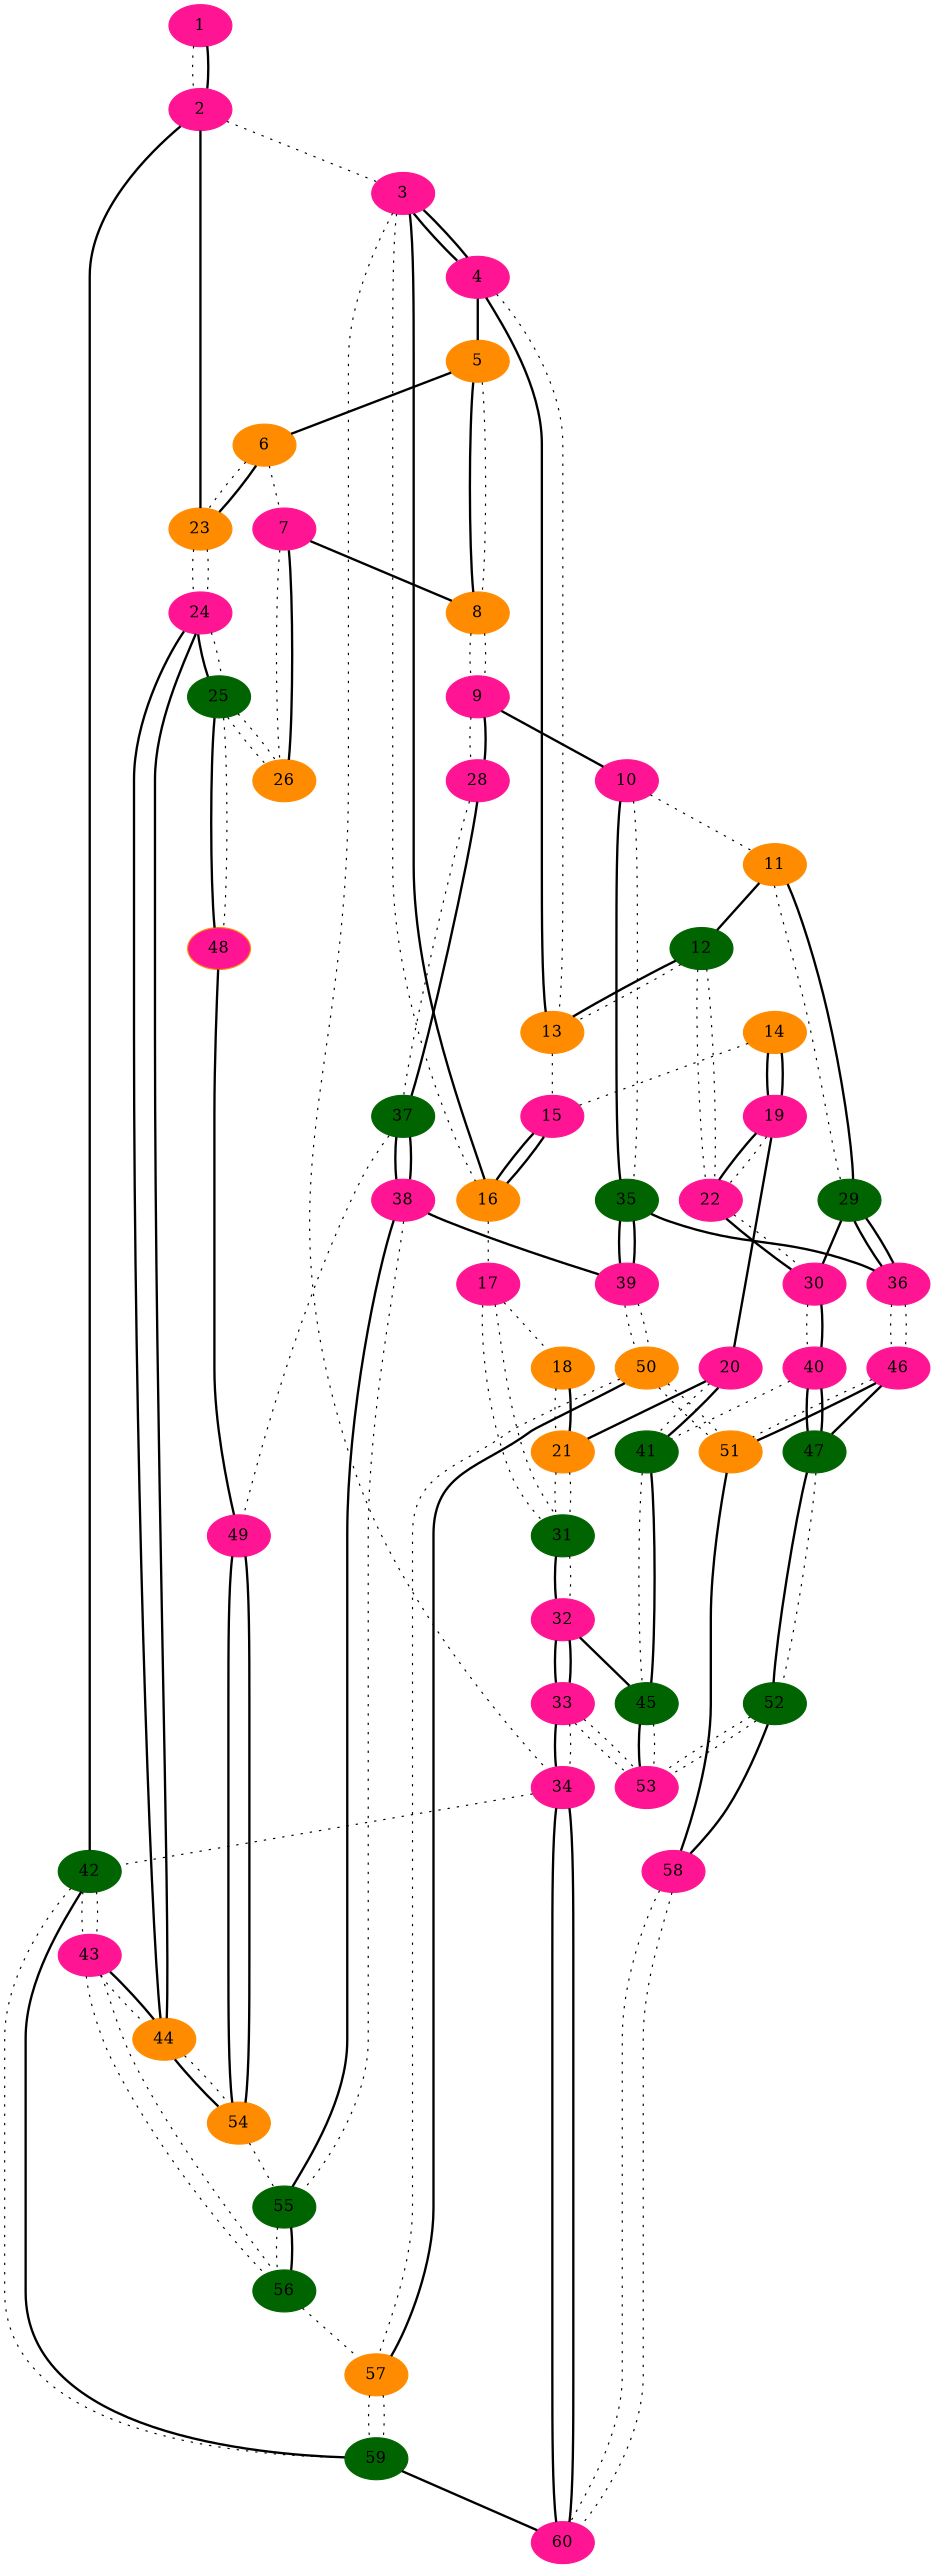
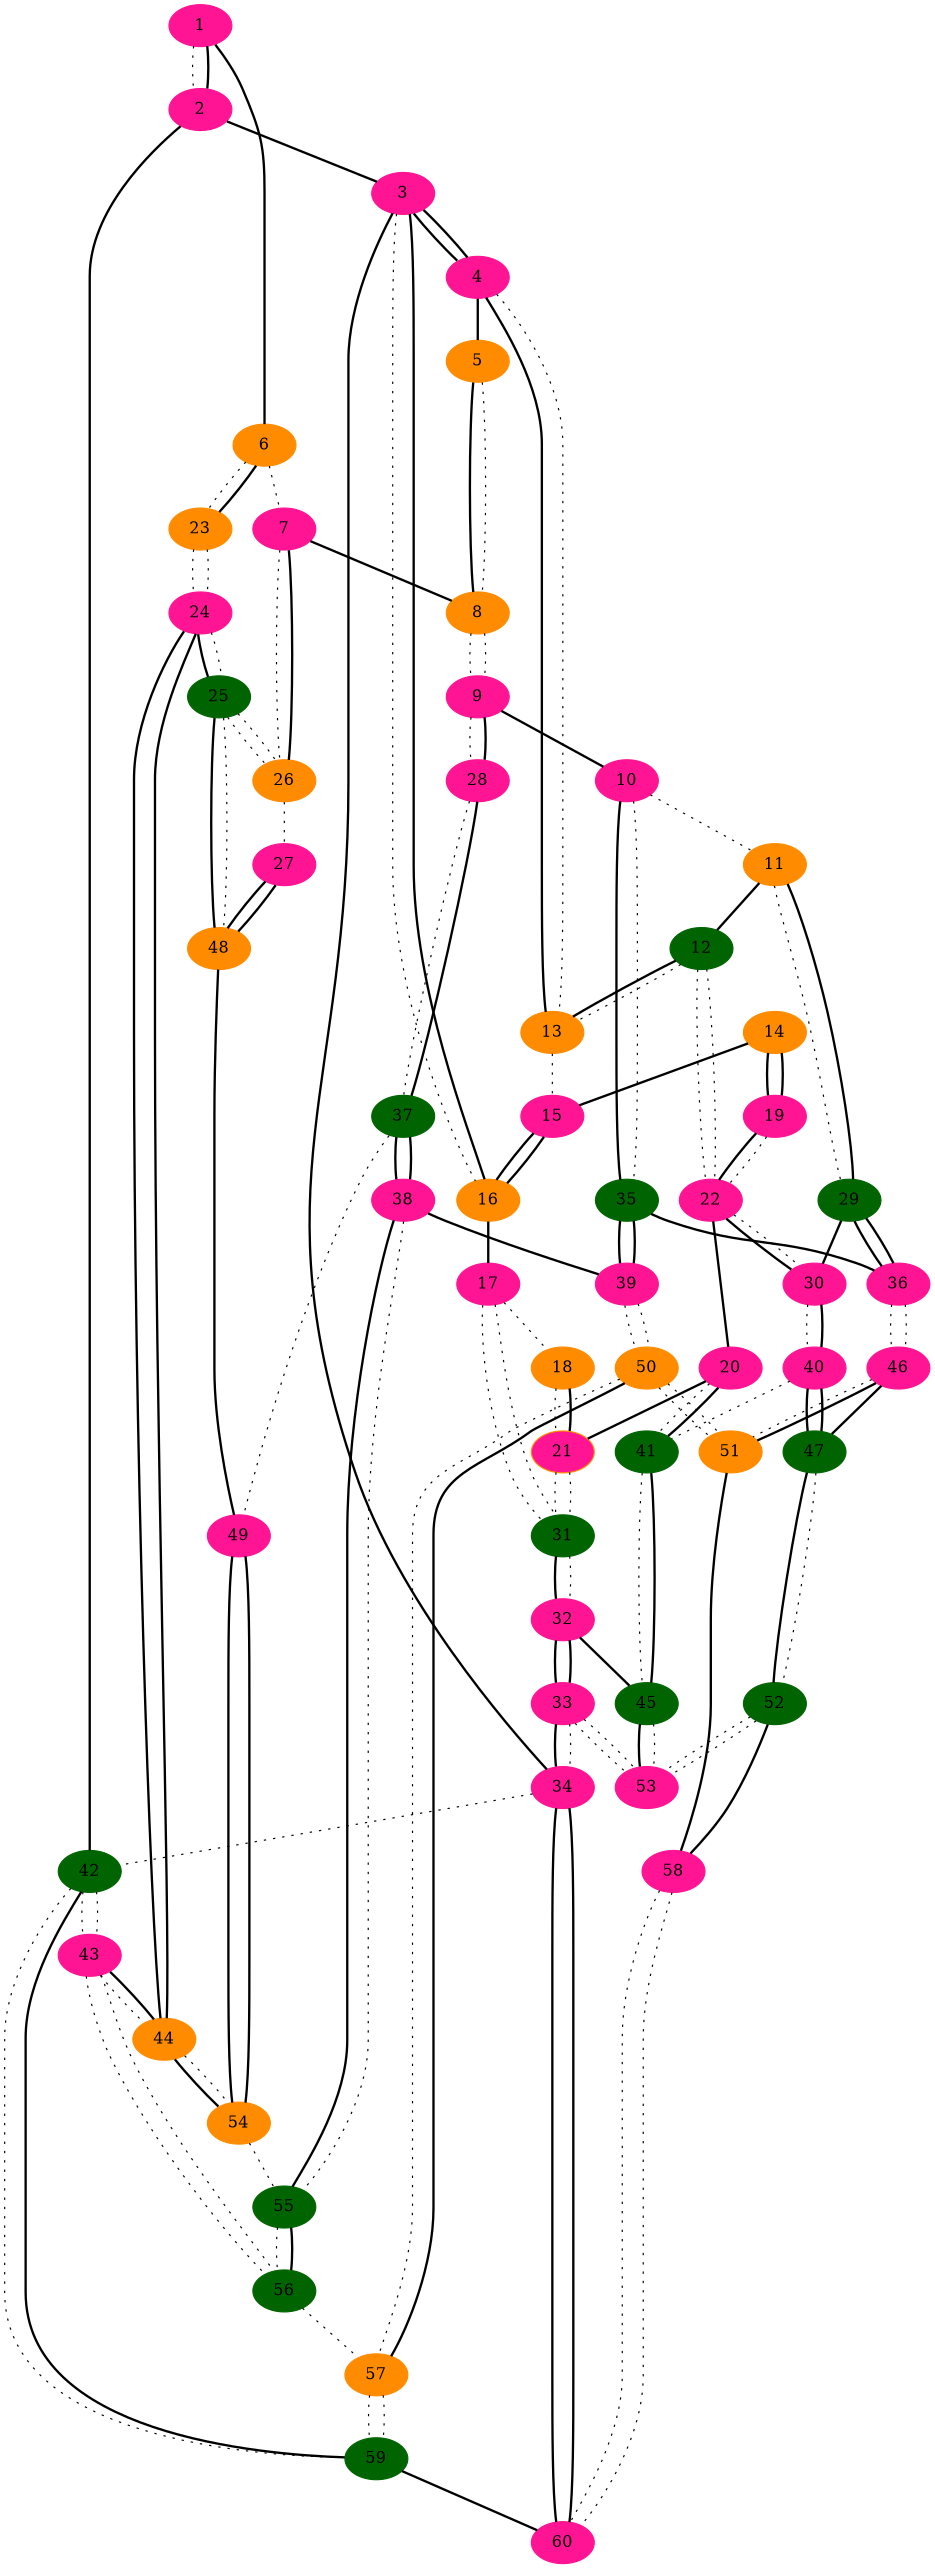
(302, 152) -> (302, 152)
(200, 319) -> none
(371, 403) -> (265, 229)
none -> (284, 865)
(219, 949) -> (219, 949)
(330, 1019) -> (330, 1019)
(664, 1074) -> (664, 1074)
(488, 1245) -> (488, 1245)
(751, 1253) -> (721, 1284)
(563, 1452) -> (563, 1452)
